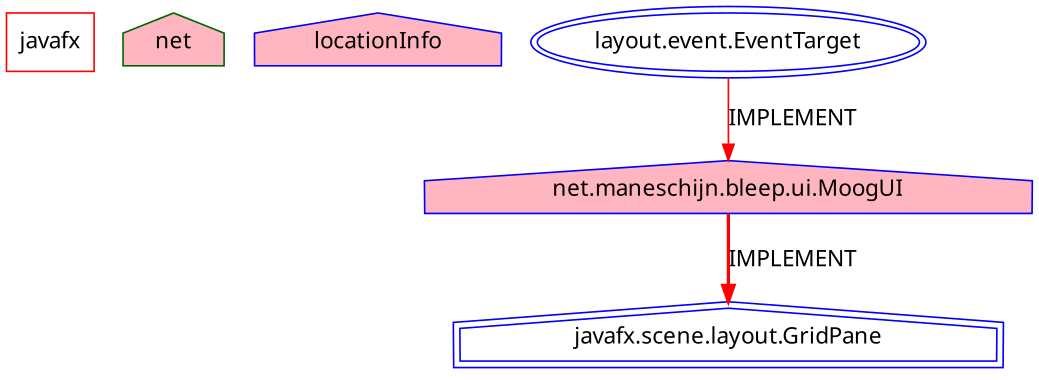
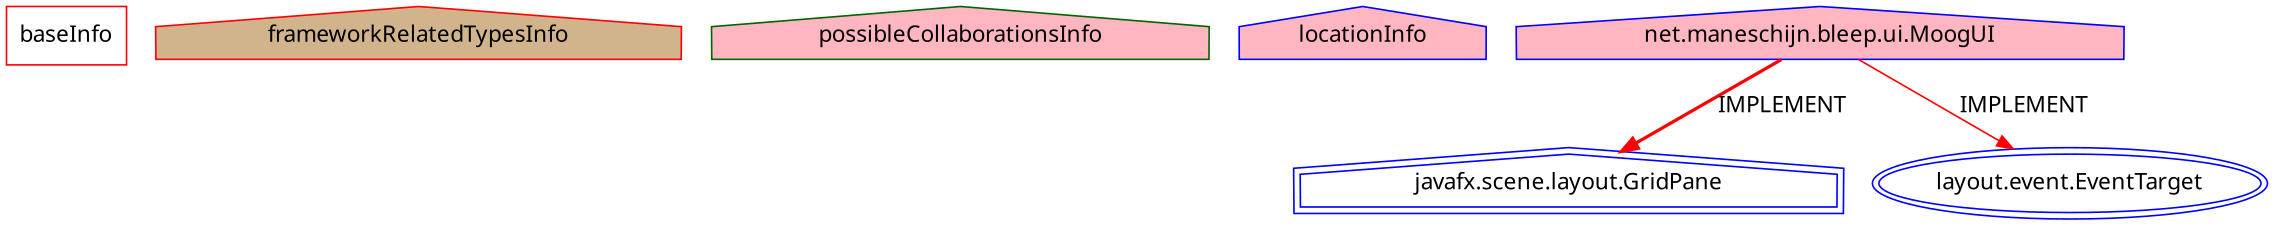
none -> (419, 36)
(50, 42) -> (67, 36)
(174, 42) -> (960, 36)
(728, 111) -> (1929, 100)
